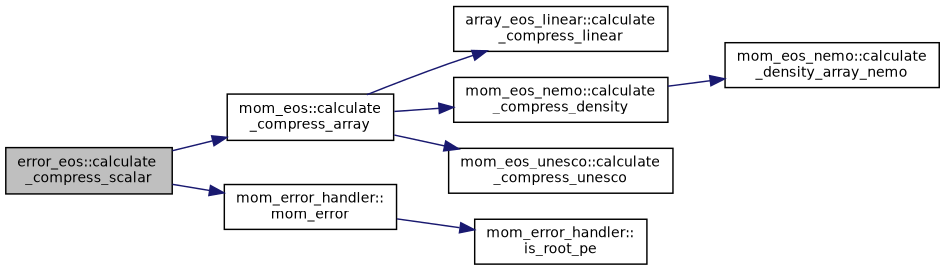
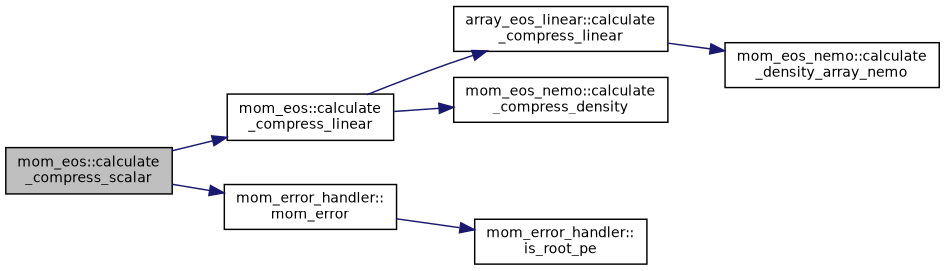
(689, 83) -> (689, 46)
(310, 117) -> (310, 117)
(89, 171) -> (89, 171)
(561, 171) -> none
